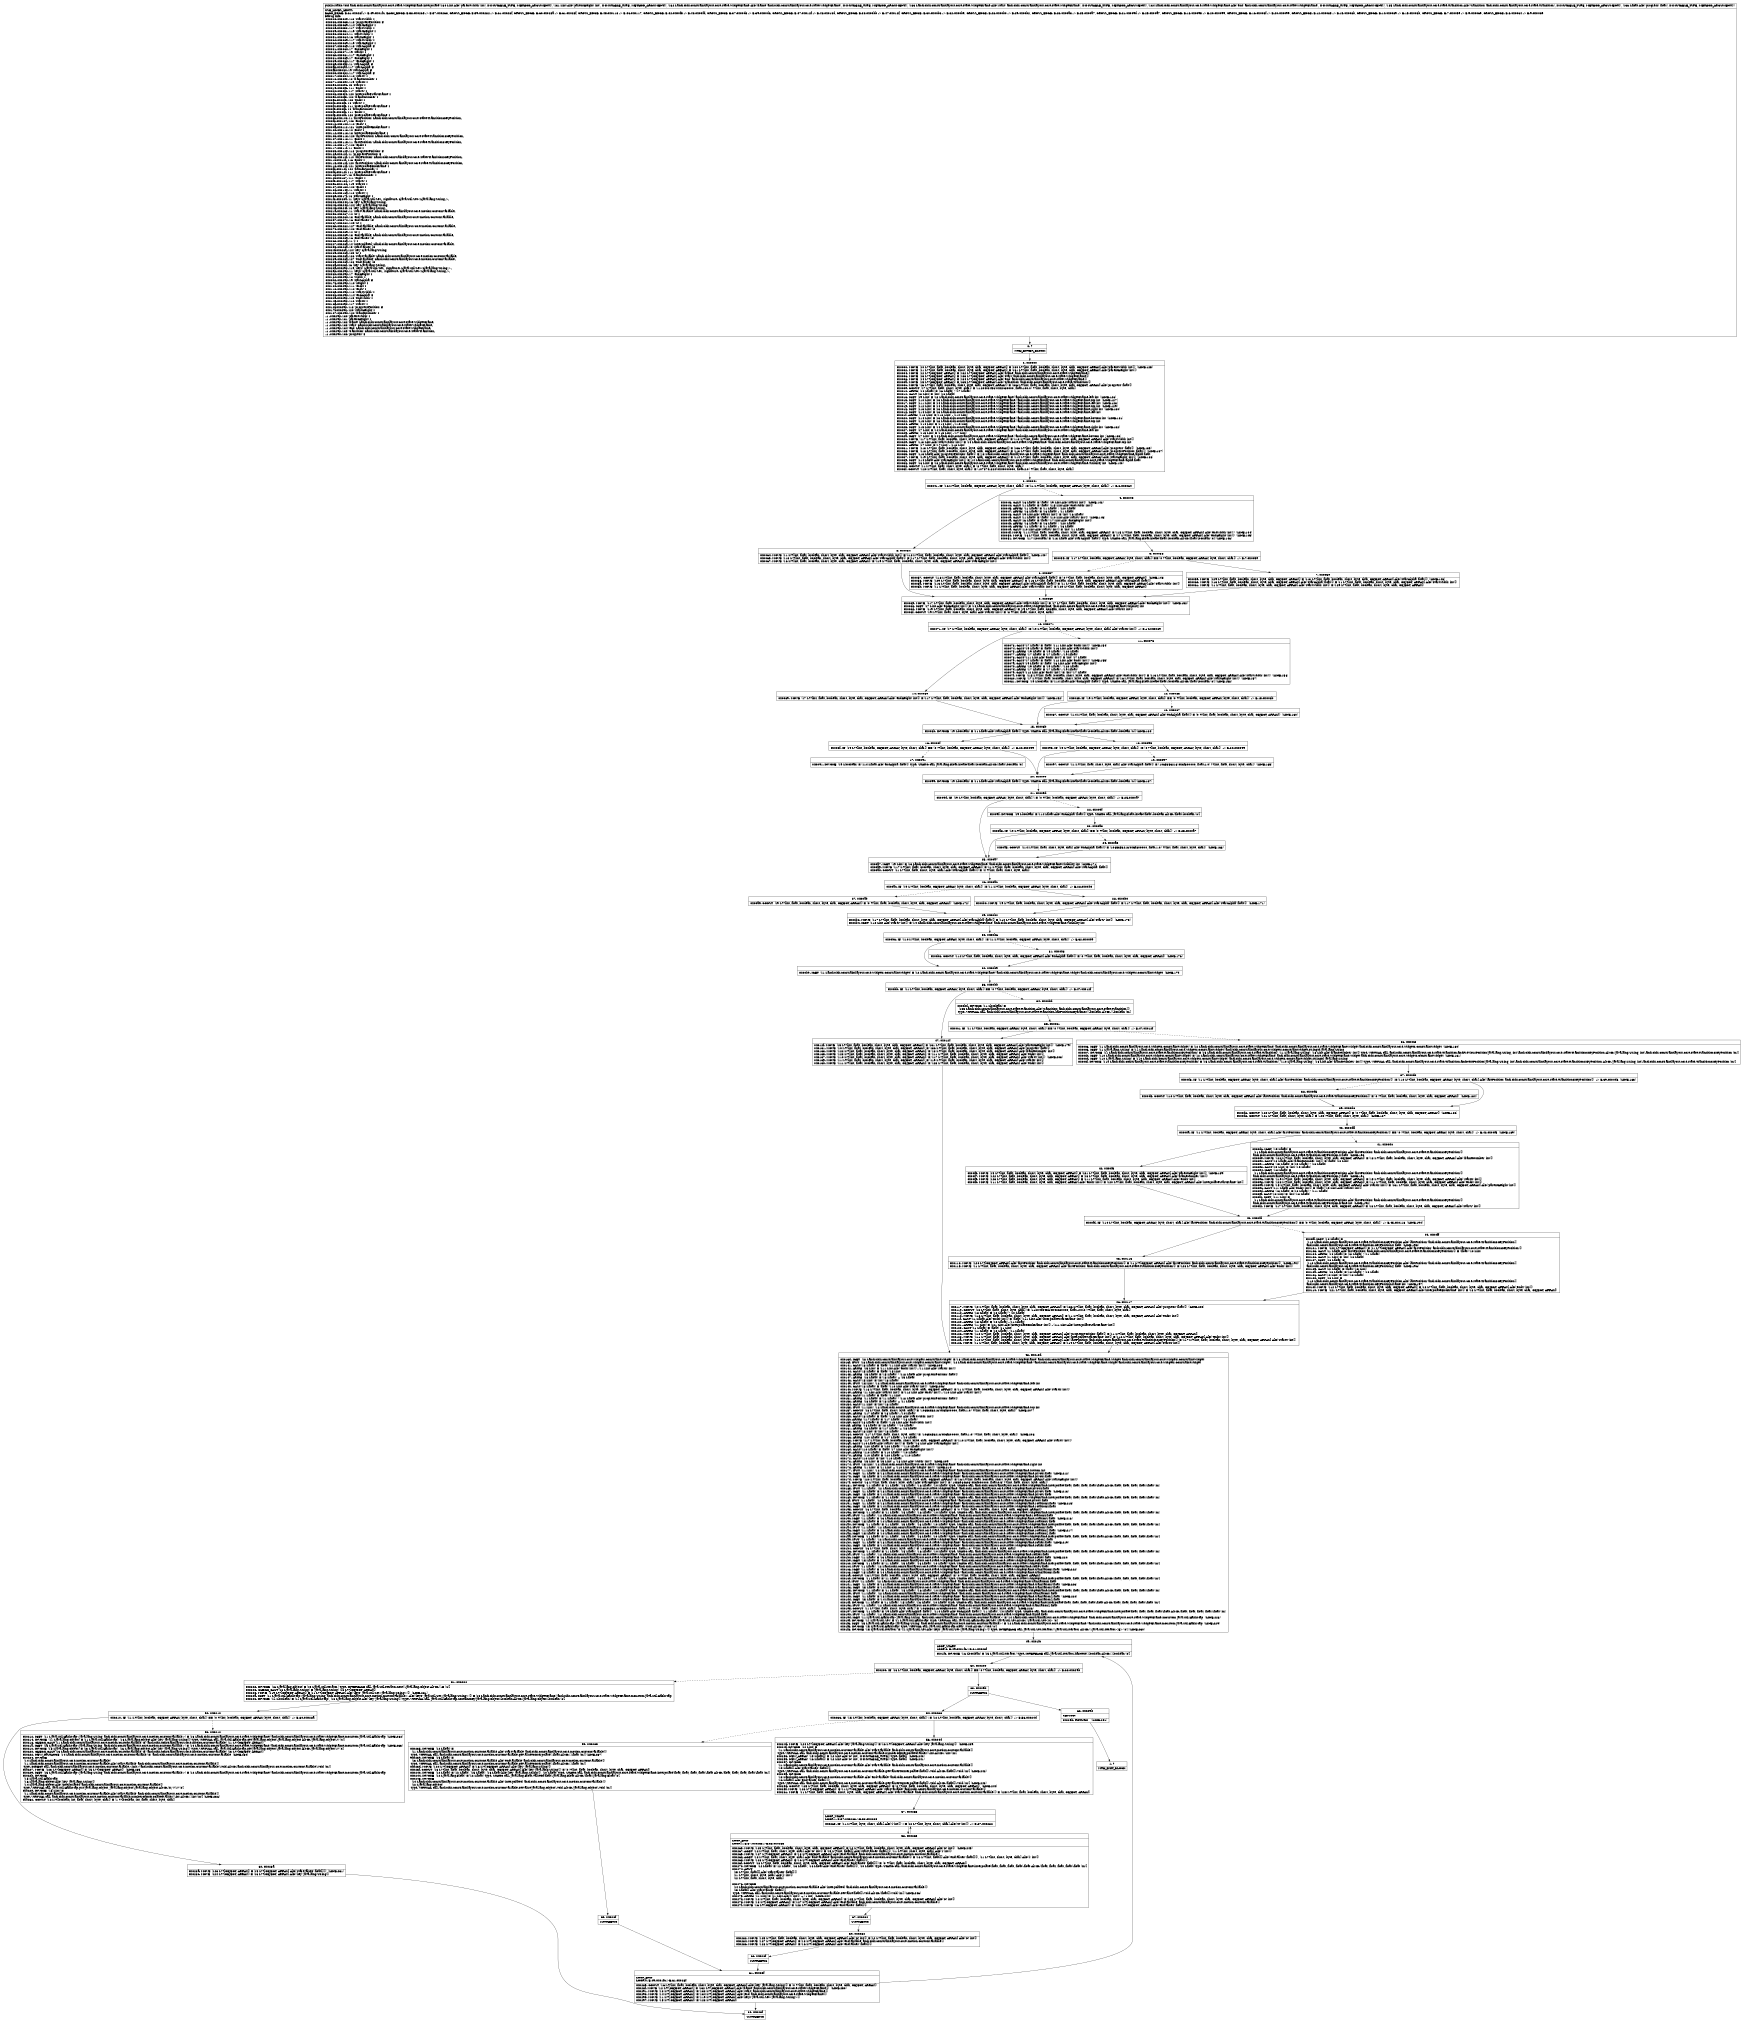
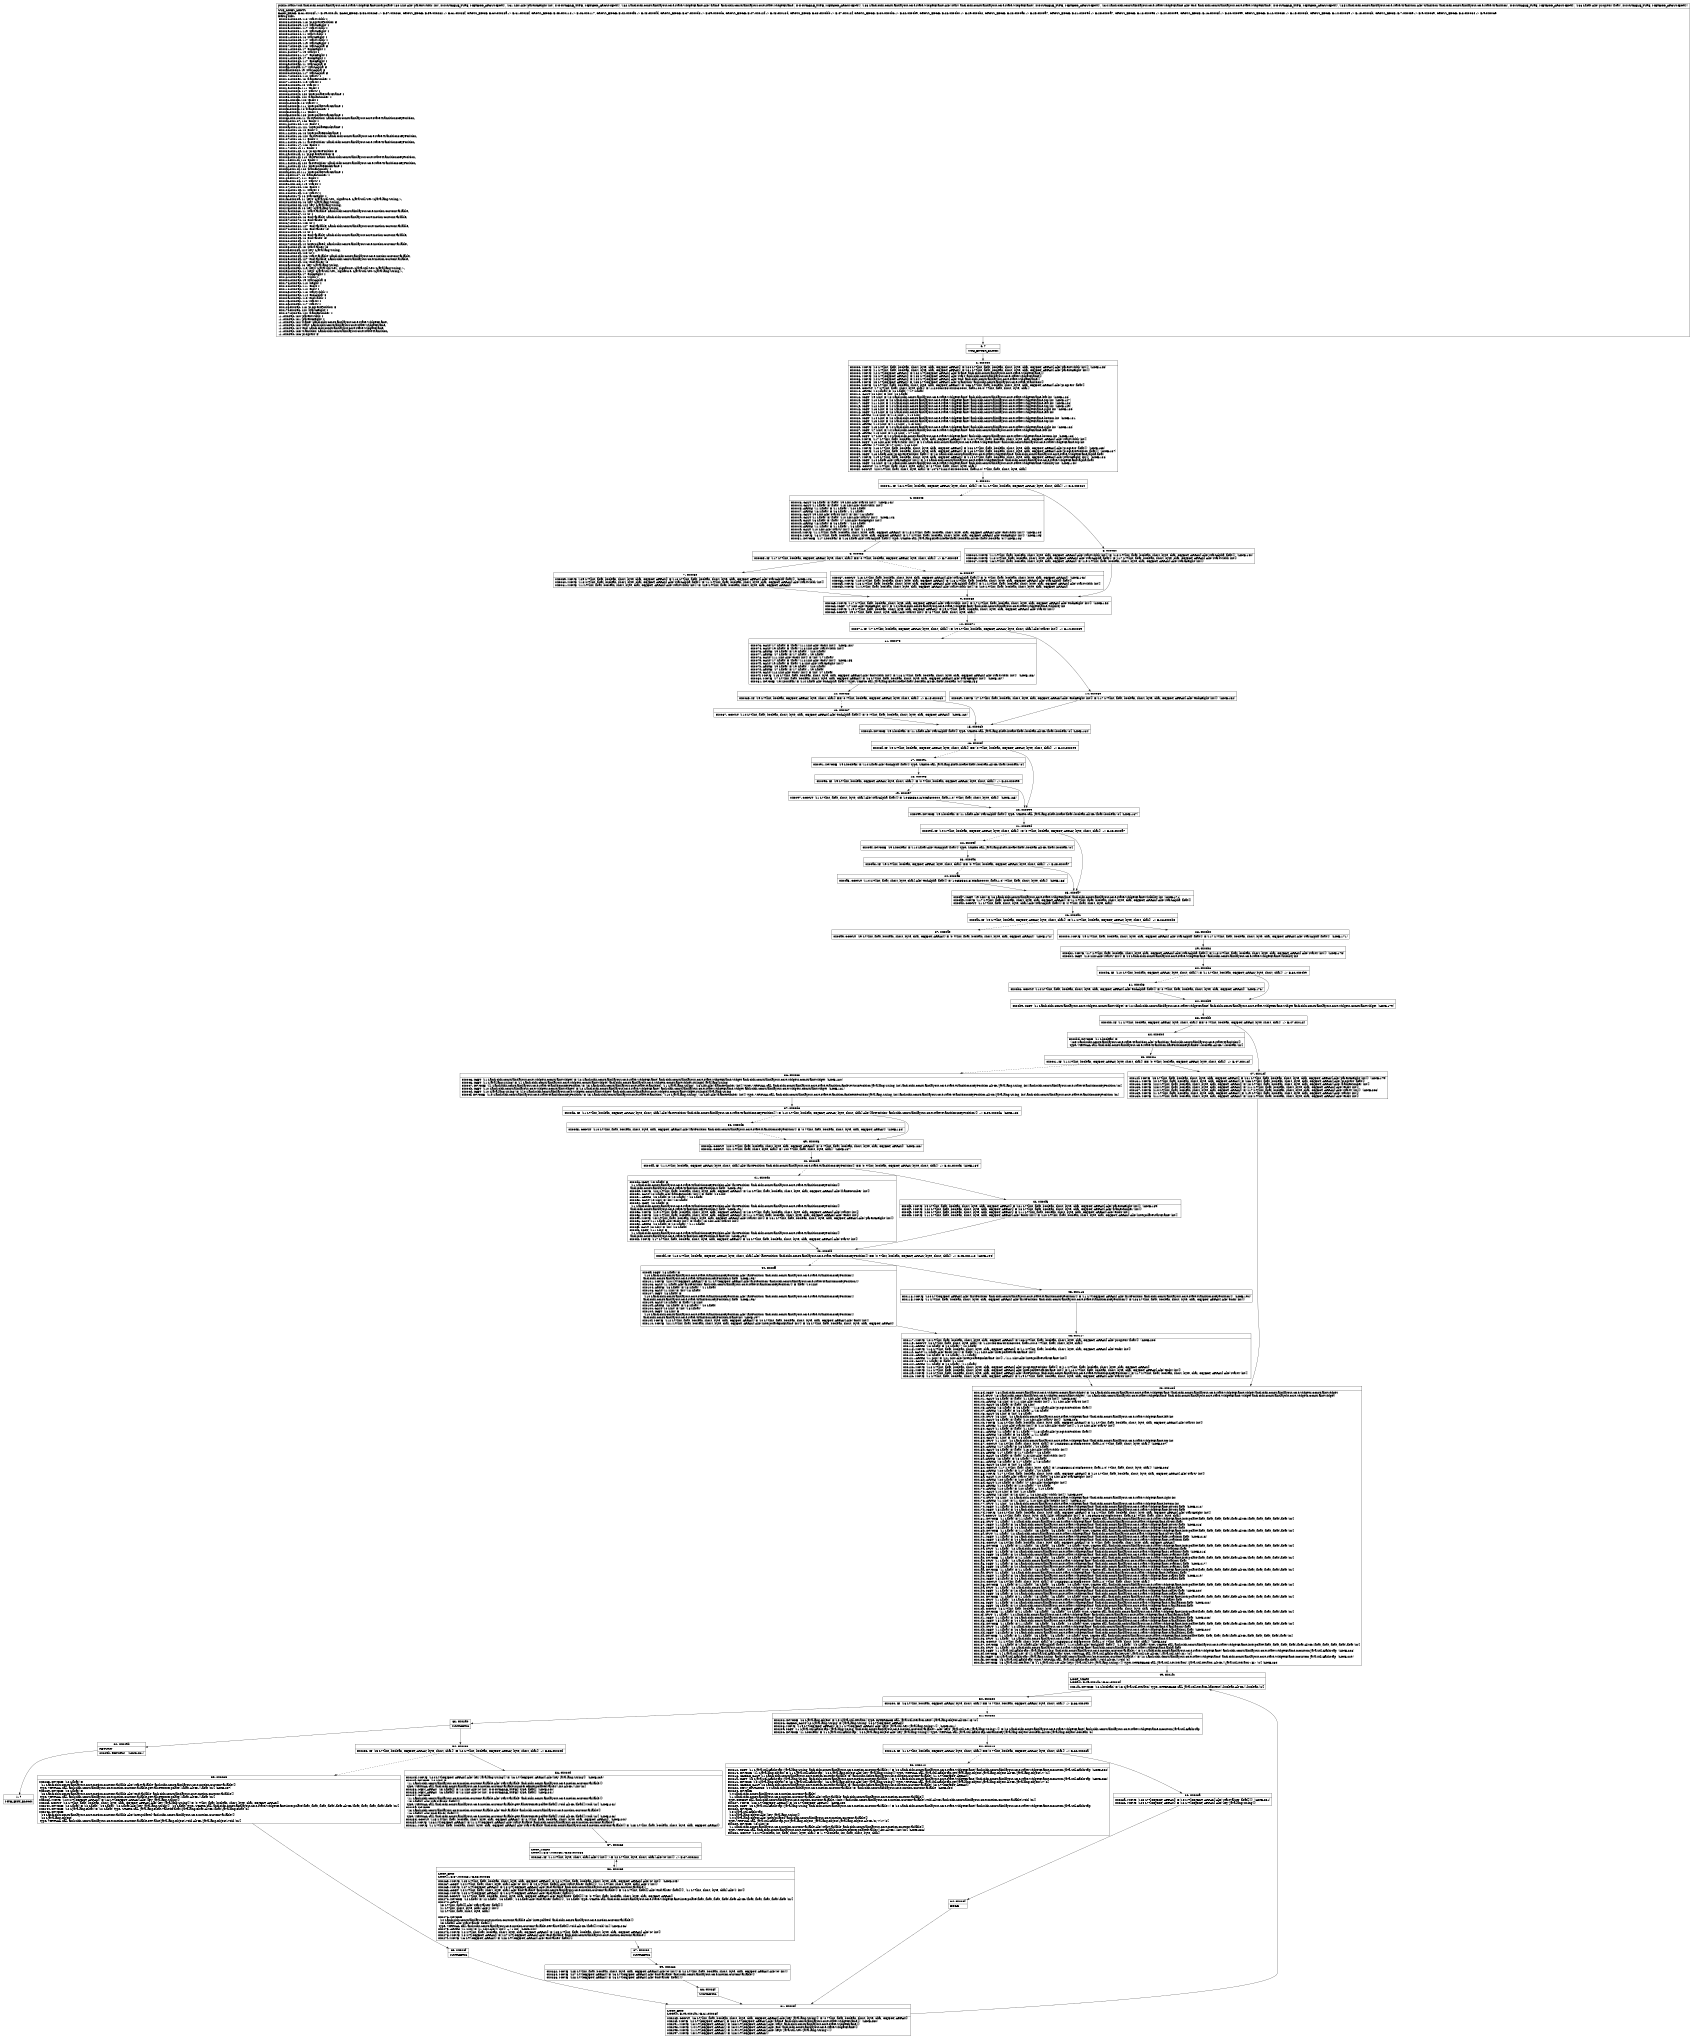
(1090, 737) -> (919, 770)
(918, 909) -> none
(1012, 995) -> (1184, 1028)
(1326, 1102) -> (769, 1136)
(756, 2005) -> (882, 1956)
(755, 2017) -> (954, 1906)
